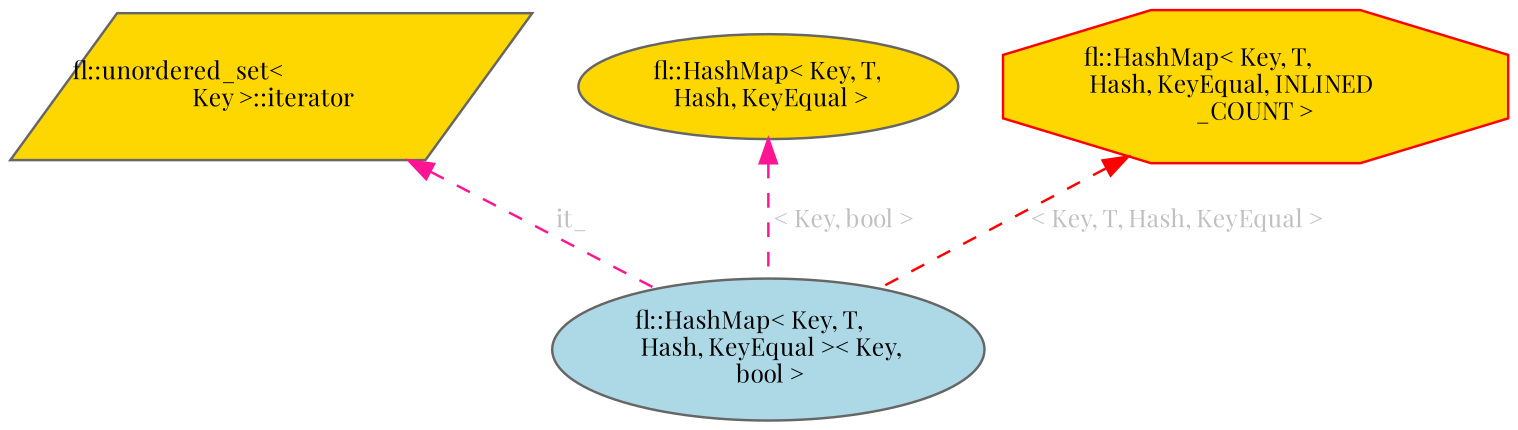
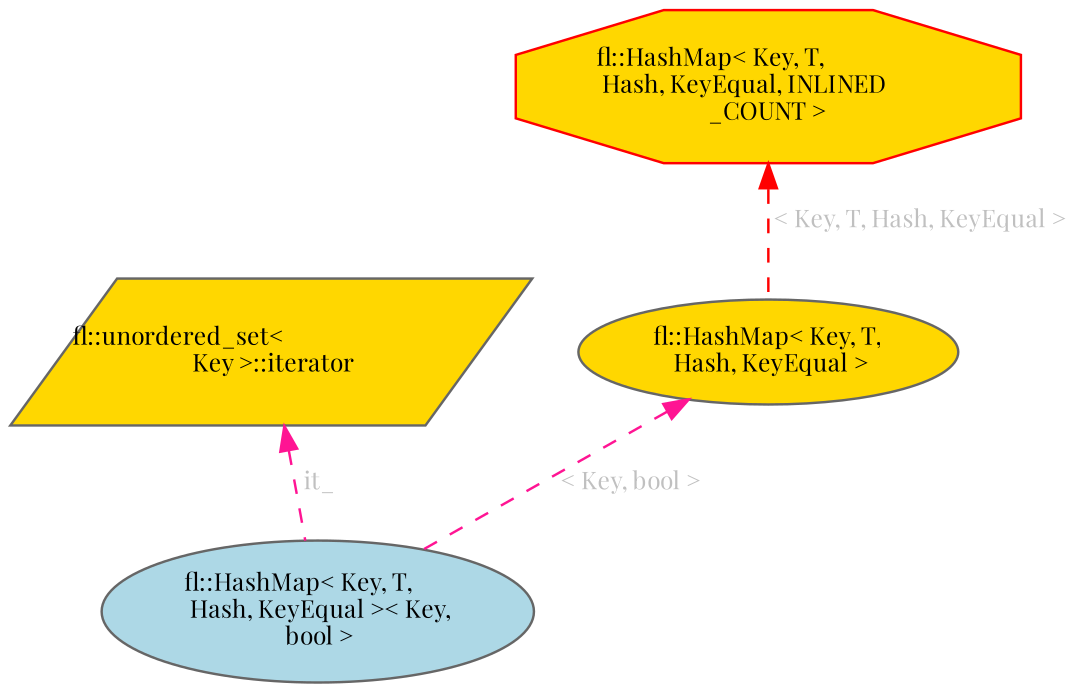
(993, 228) -> (768, 244)
